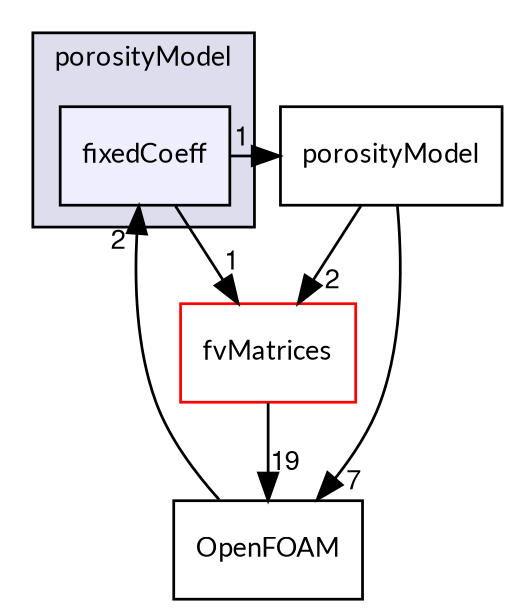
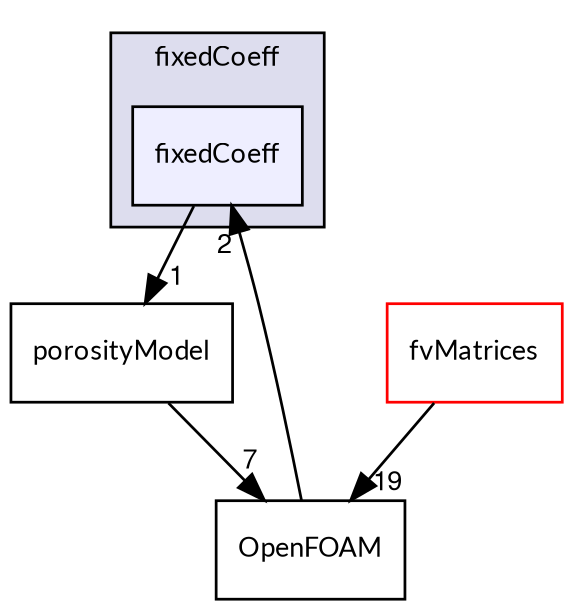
(144, 59) -> (218, 59)
(337, 243) -> none
(200, 245) -> none
